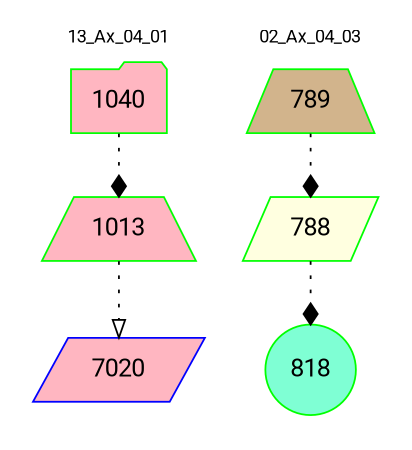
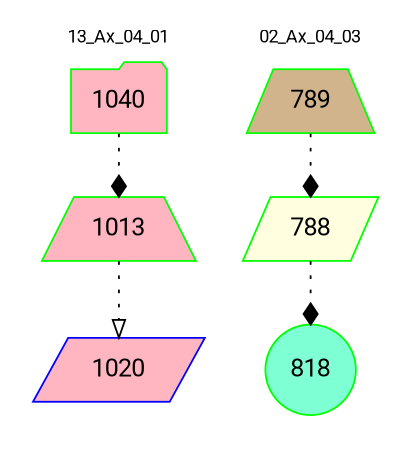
(119, 370) -> (119, 370)
